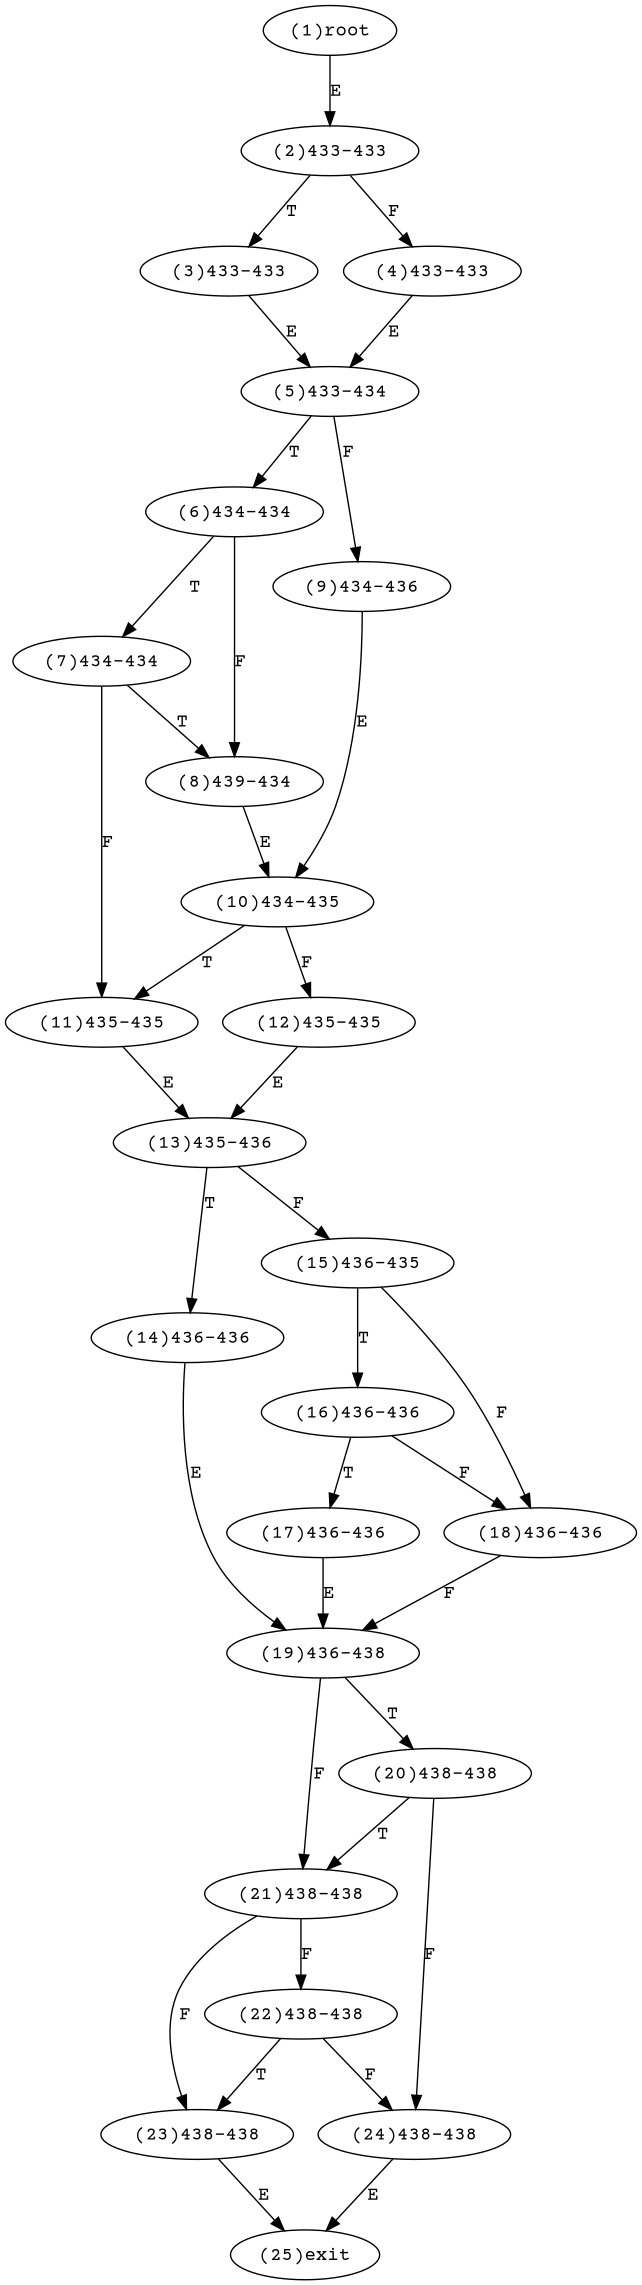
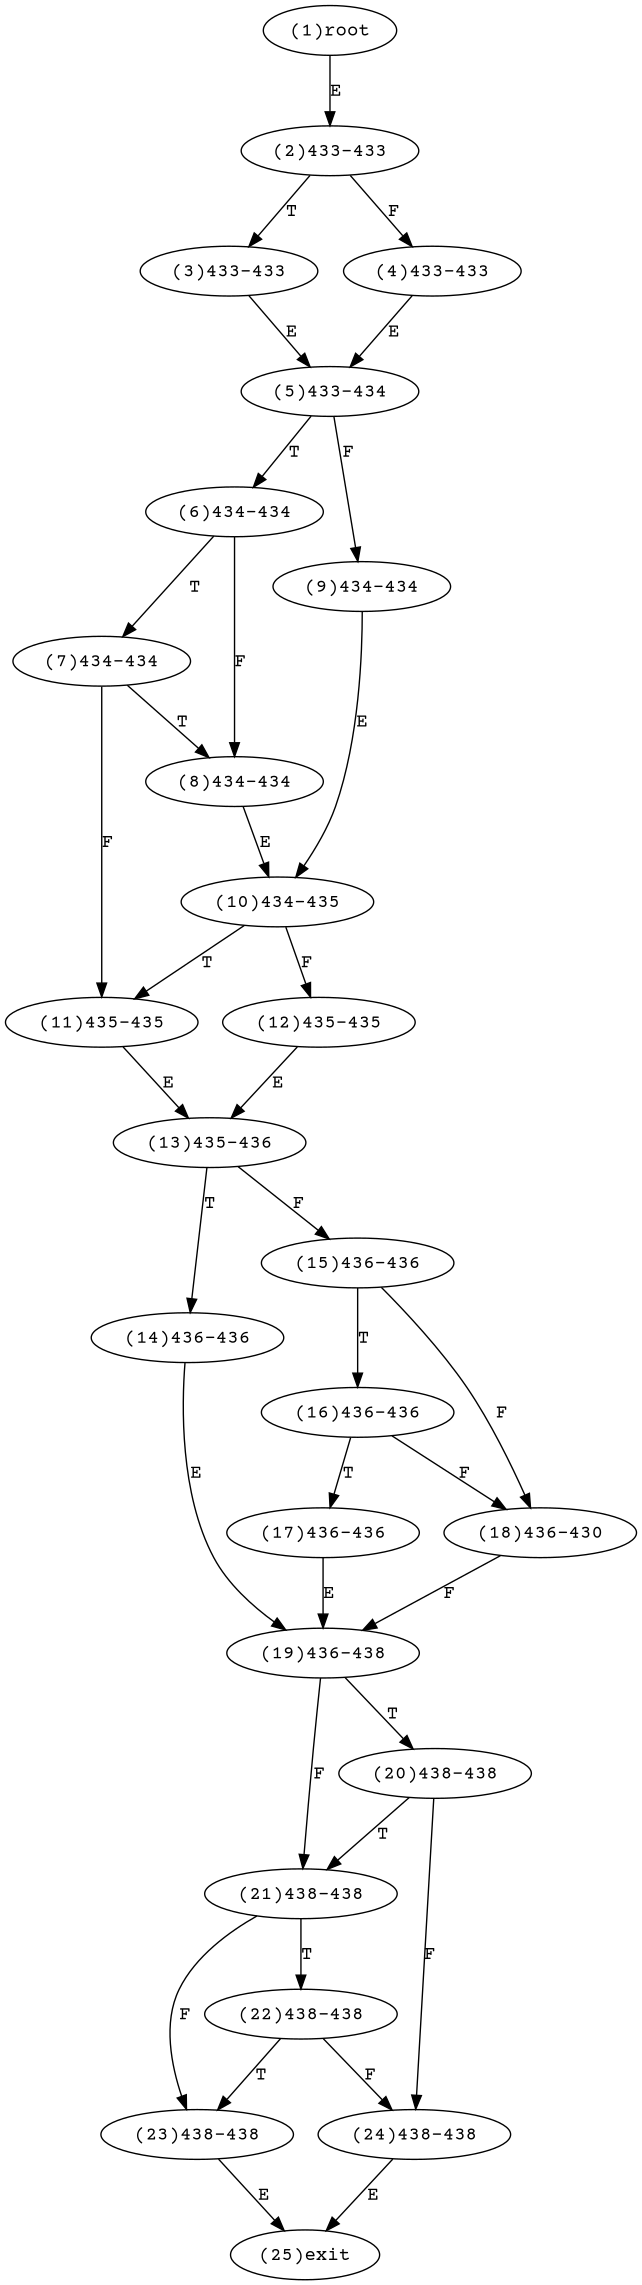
(362, 587) -> (362, 587)
(235, 782) -> (235, 782)
(358, 1263) -> (358, 1263)
(540, 1533) -> (540, 1533)
(307, 1954) -> (307, 1954)
